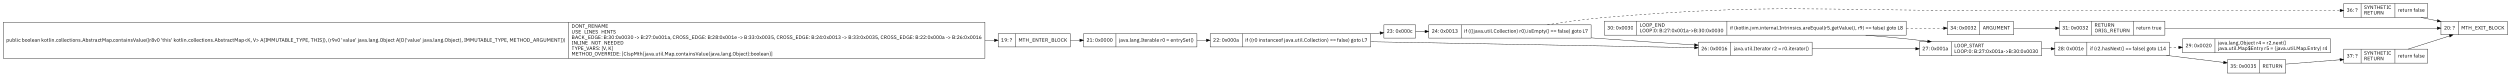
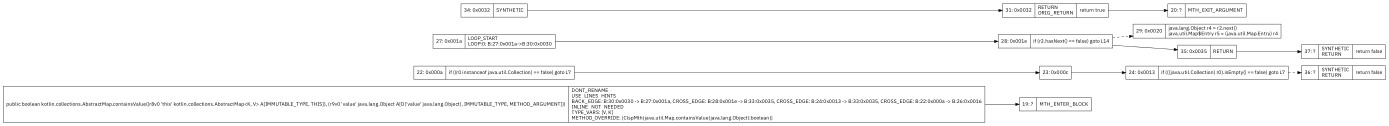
(2429, 19) -> none
(1755, 28) -> none
(1997, 28) -> (510, 10)
(2483, 28) -> (1216, 10)
(1140, 40) -> none
(2429, 43) -> none
(1755, 49) -> none
